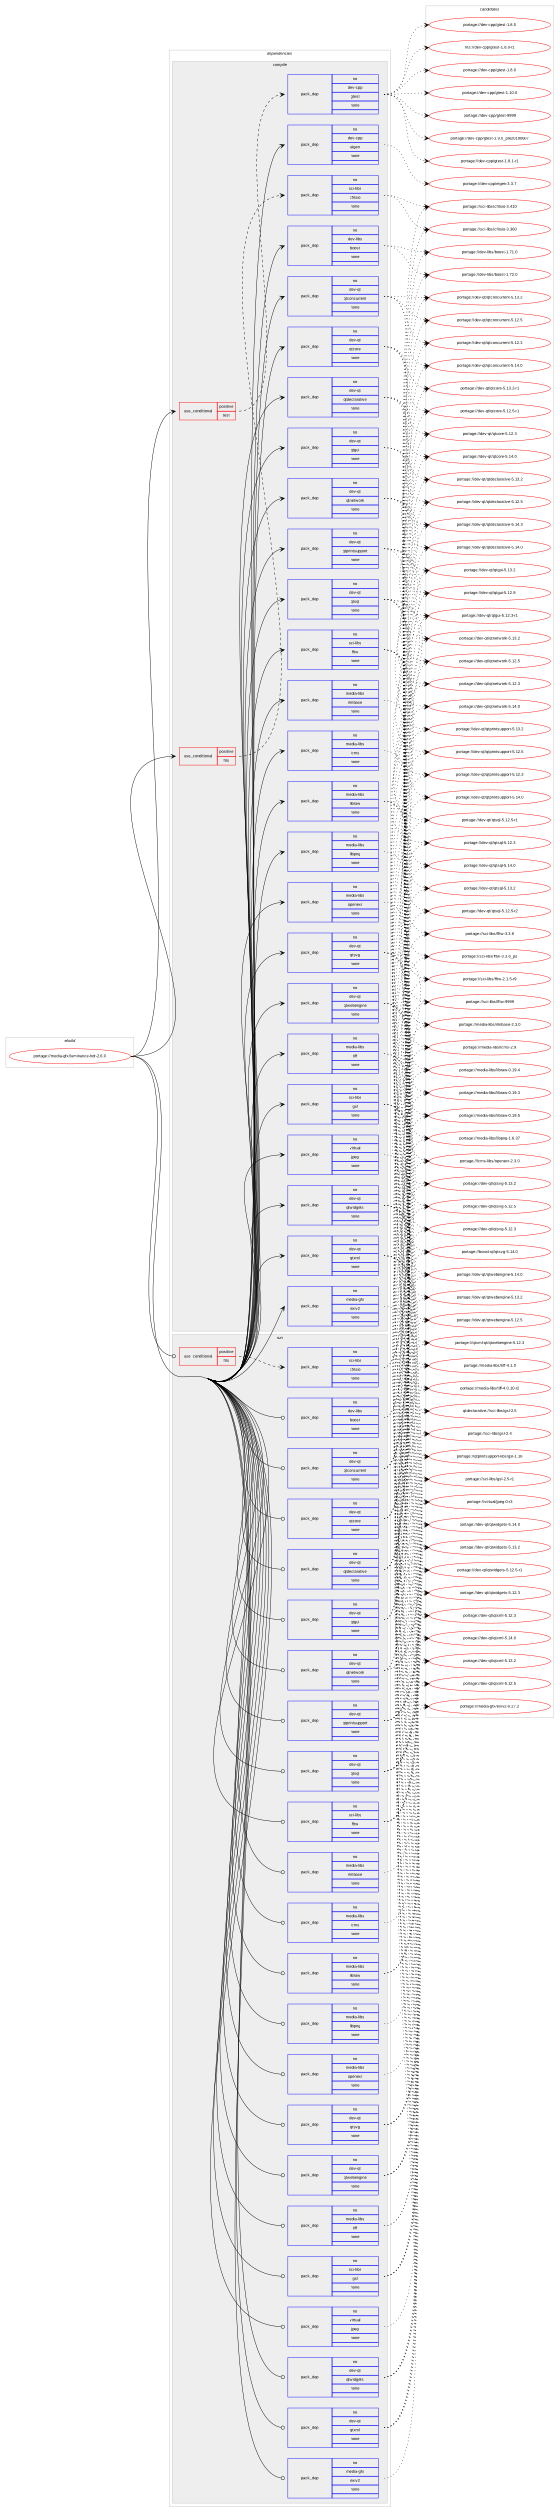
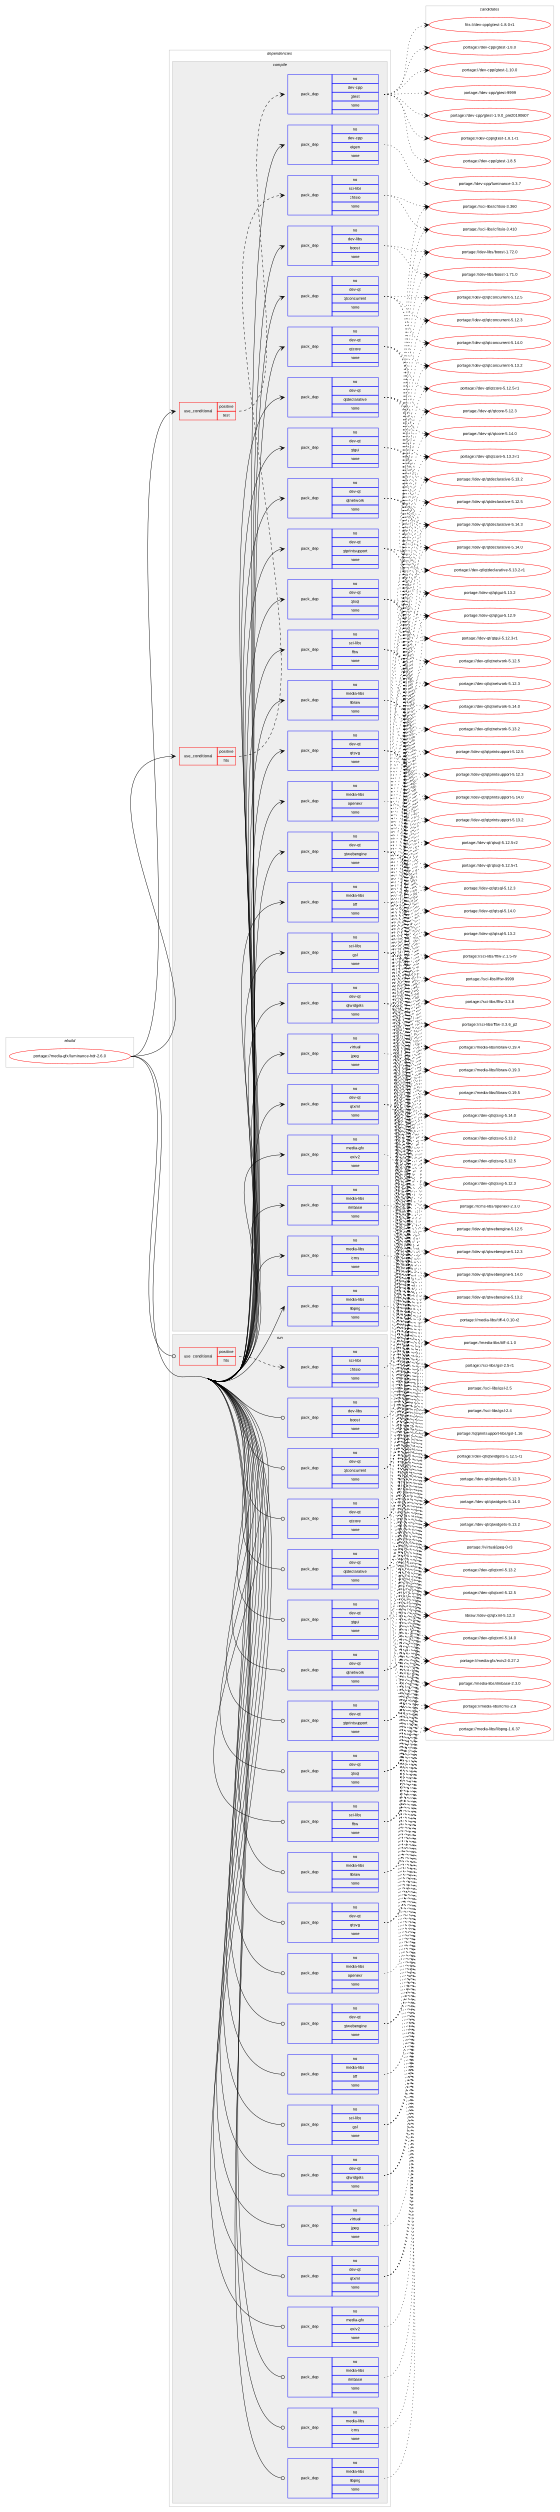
(490, 184) -> (490, 184)
none -> (490, 570)
(490, 1252) -> (490, 1116)
(490, 1343) -> (490, 1252)
(490, 1411) -> (490, 1388)
(490, 1616) -> (490, 1616)
